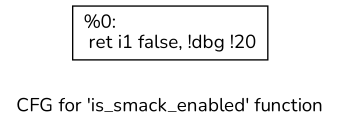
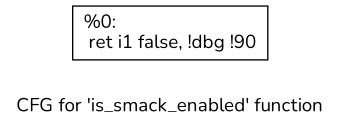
(170, 42) -> (170, 42)
